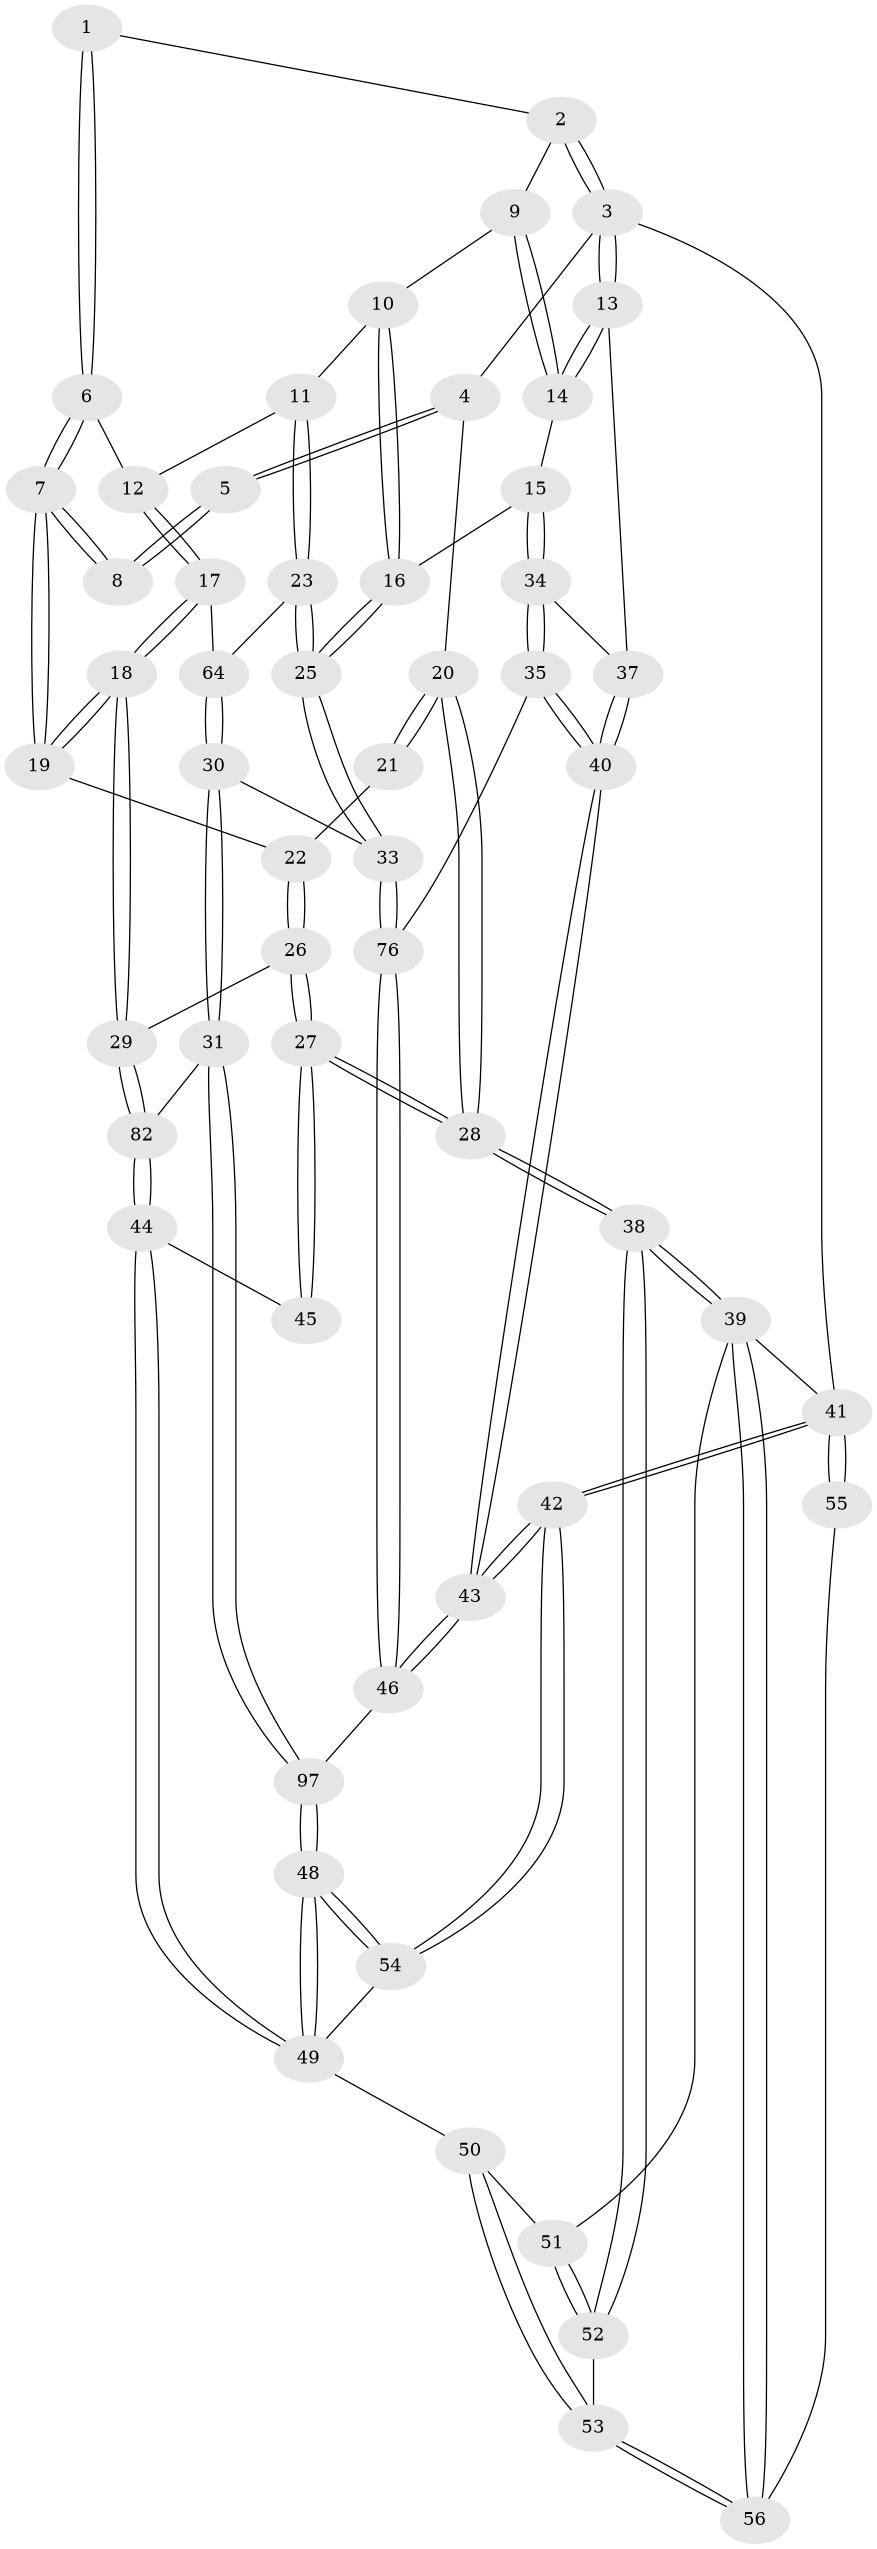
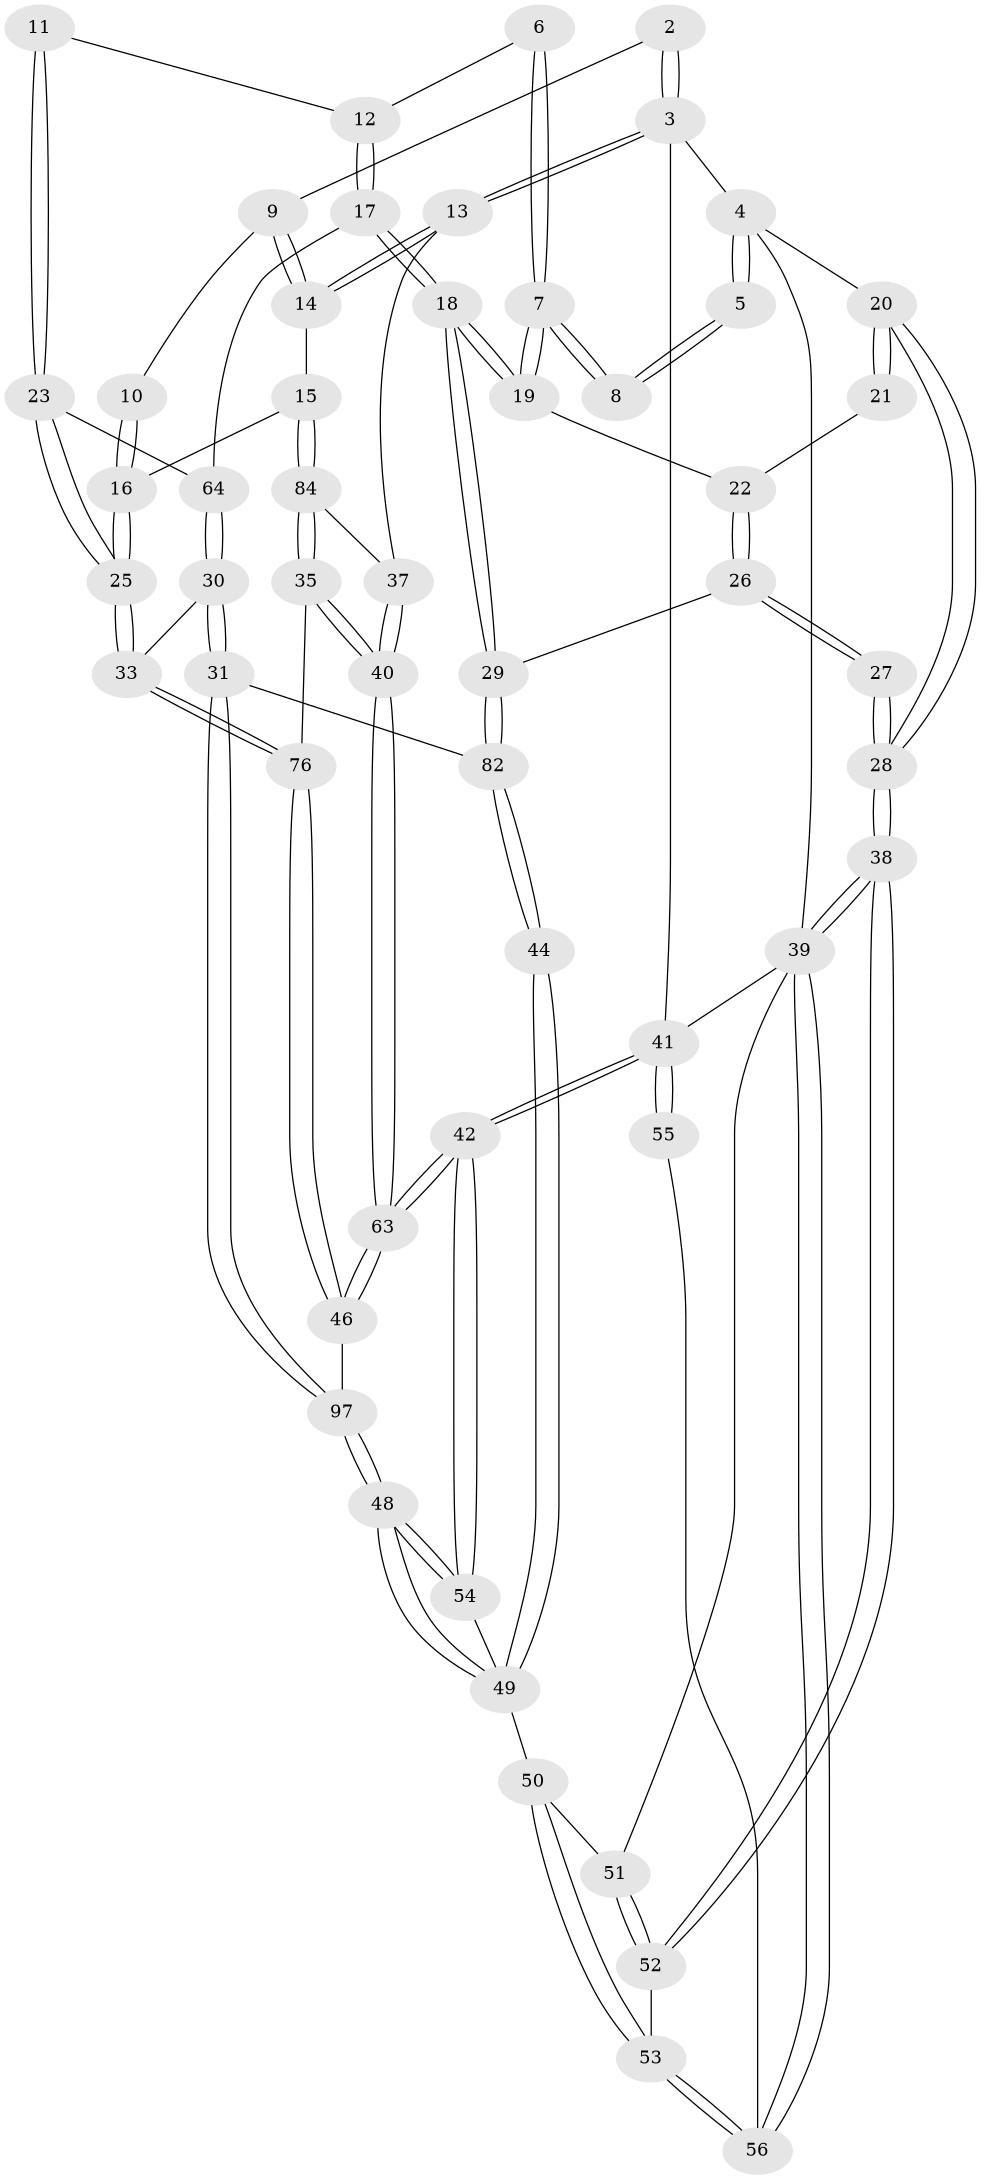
(87, 28) -> none
(342, 351) -> none
none -> (811, 575)
(536, 582) -> (306, 490)
(306, 1320) -> none
(470, 1597) -> (383, 1228)
